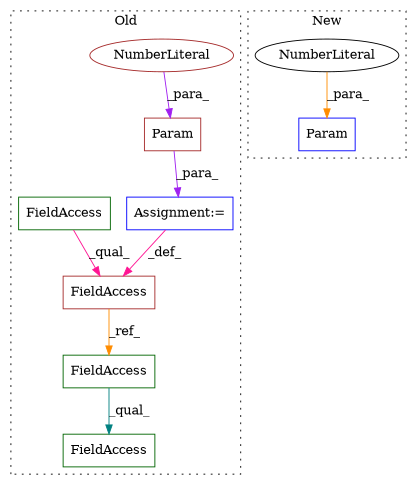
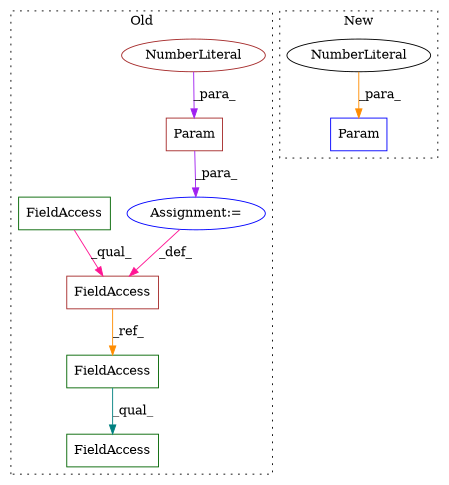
(180, 213) -> (196, 213)
